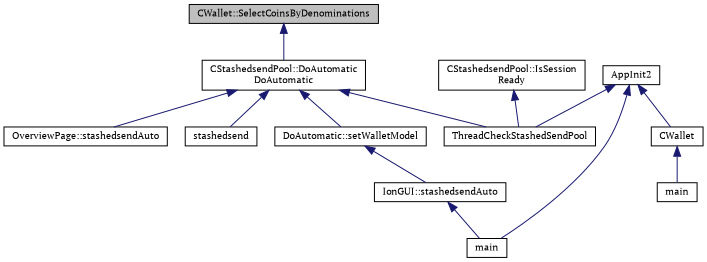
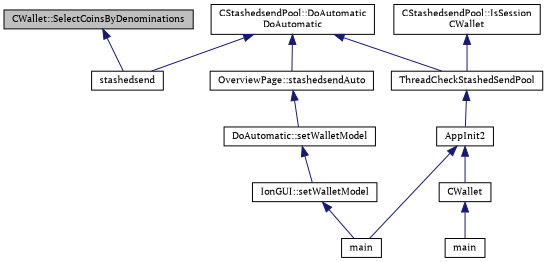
(284, 47) -> (115, 55)
(512, 75) -> (467, 19)
(571, 108) -> (466, 114)
(324, 112) -> (297, 114)
(440, 192) -> (315, 192)
